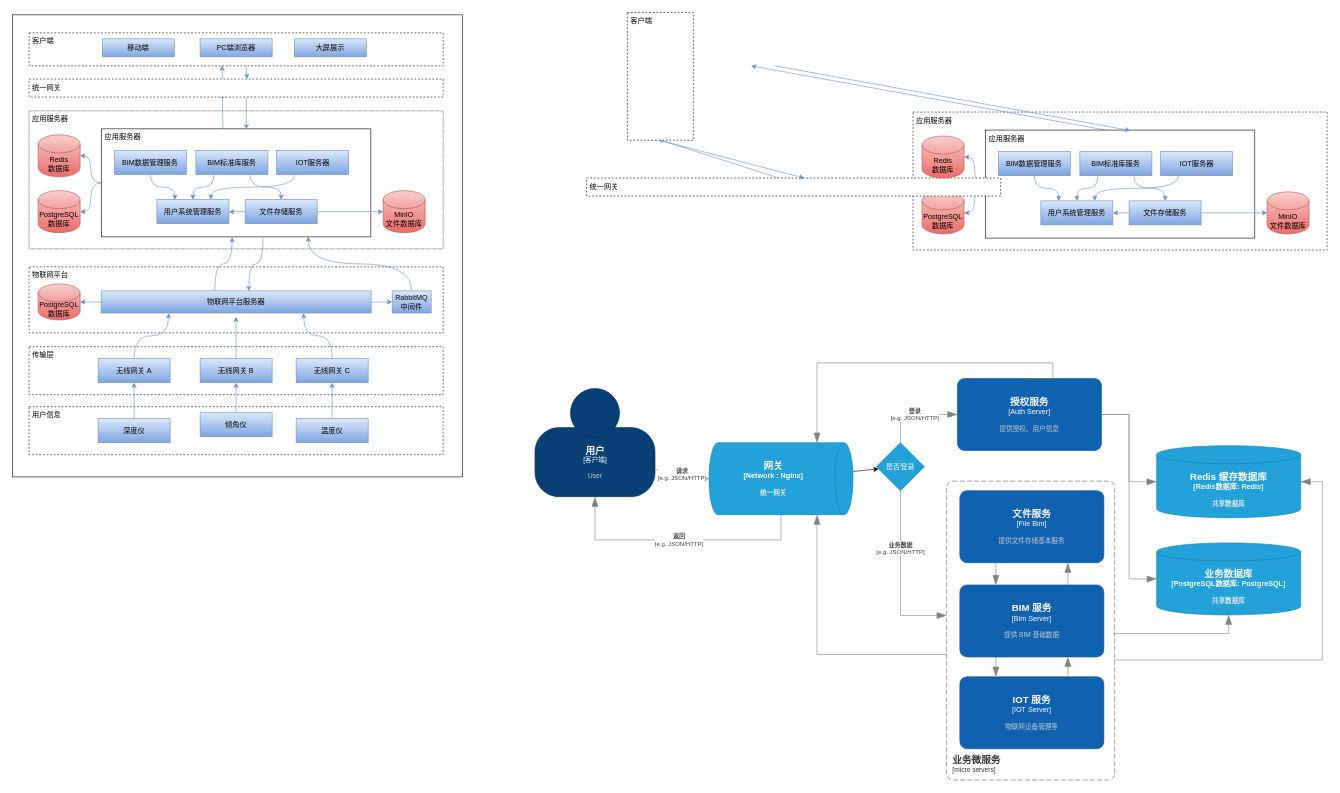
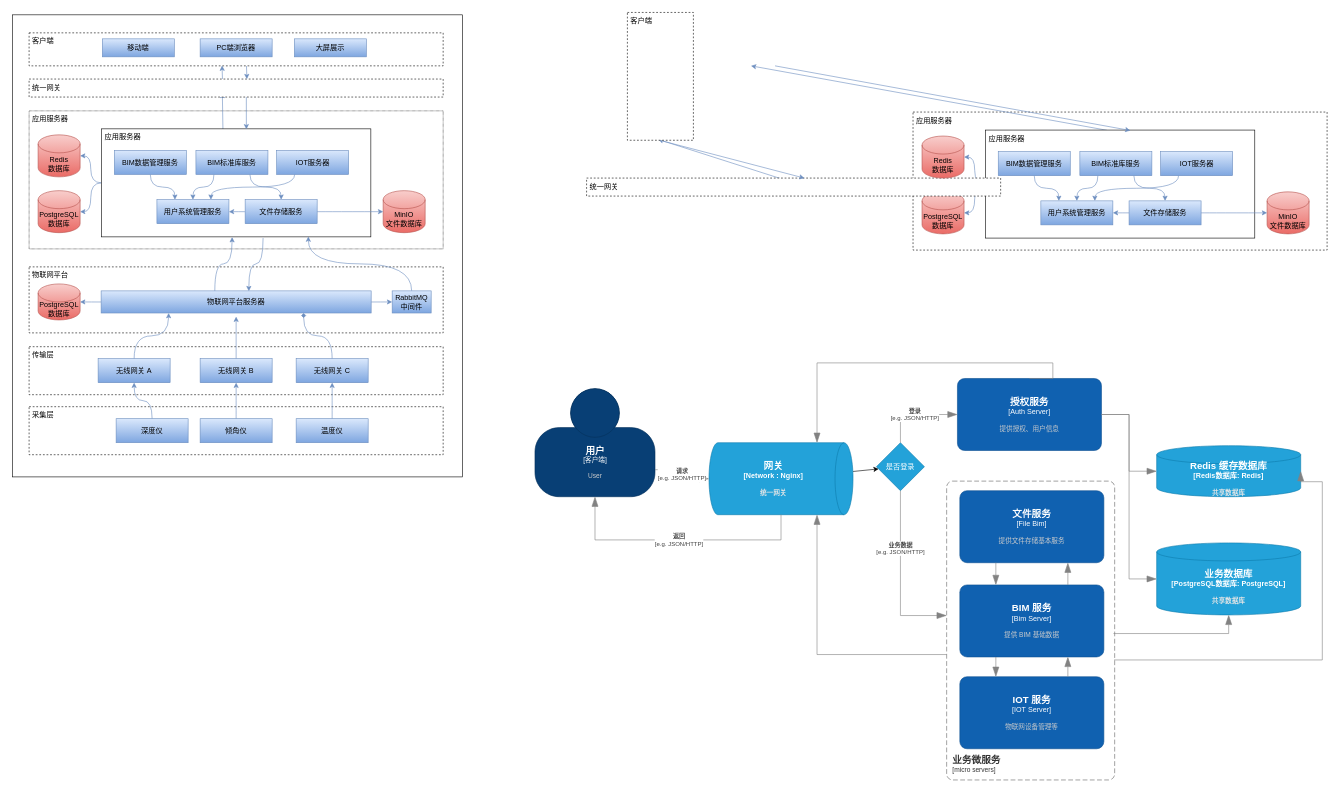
(304, 318) -> (304, 319)
(45, 415) -> (41, 415)
(236, 425) -> (236, 431)
(134, 431) -> (152, 431)
(1229, 482) -> (1229, 471)
